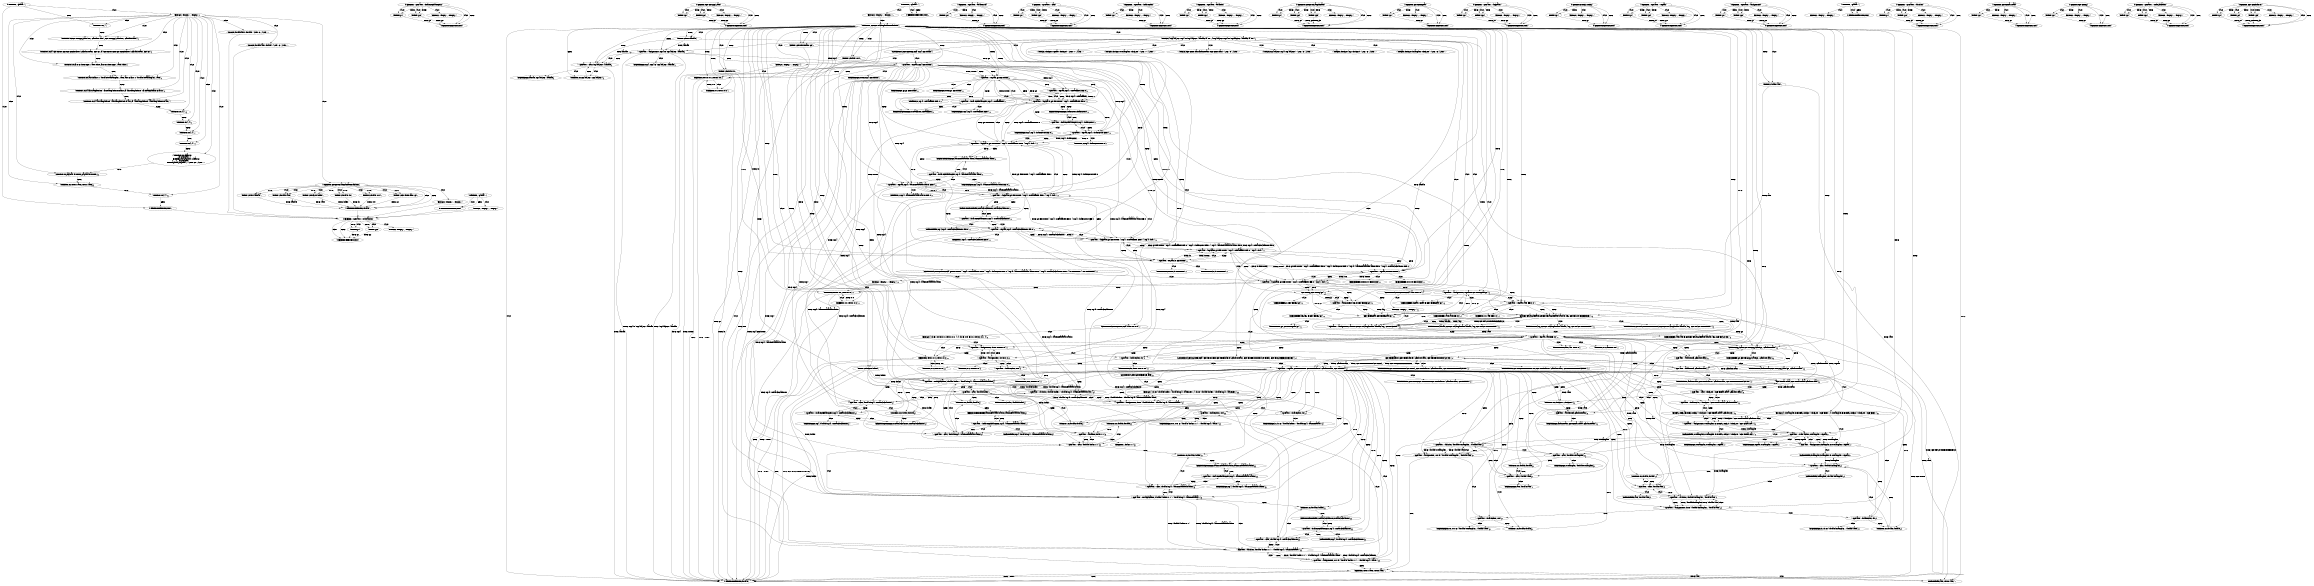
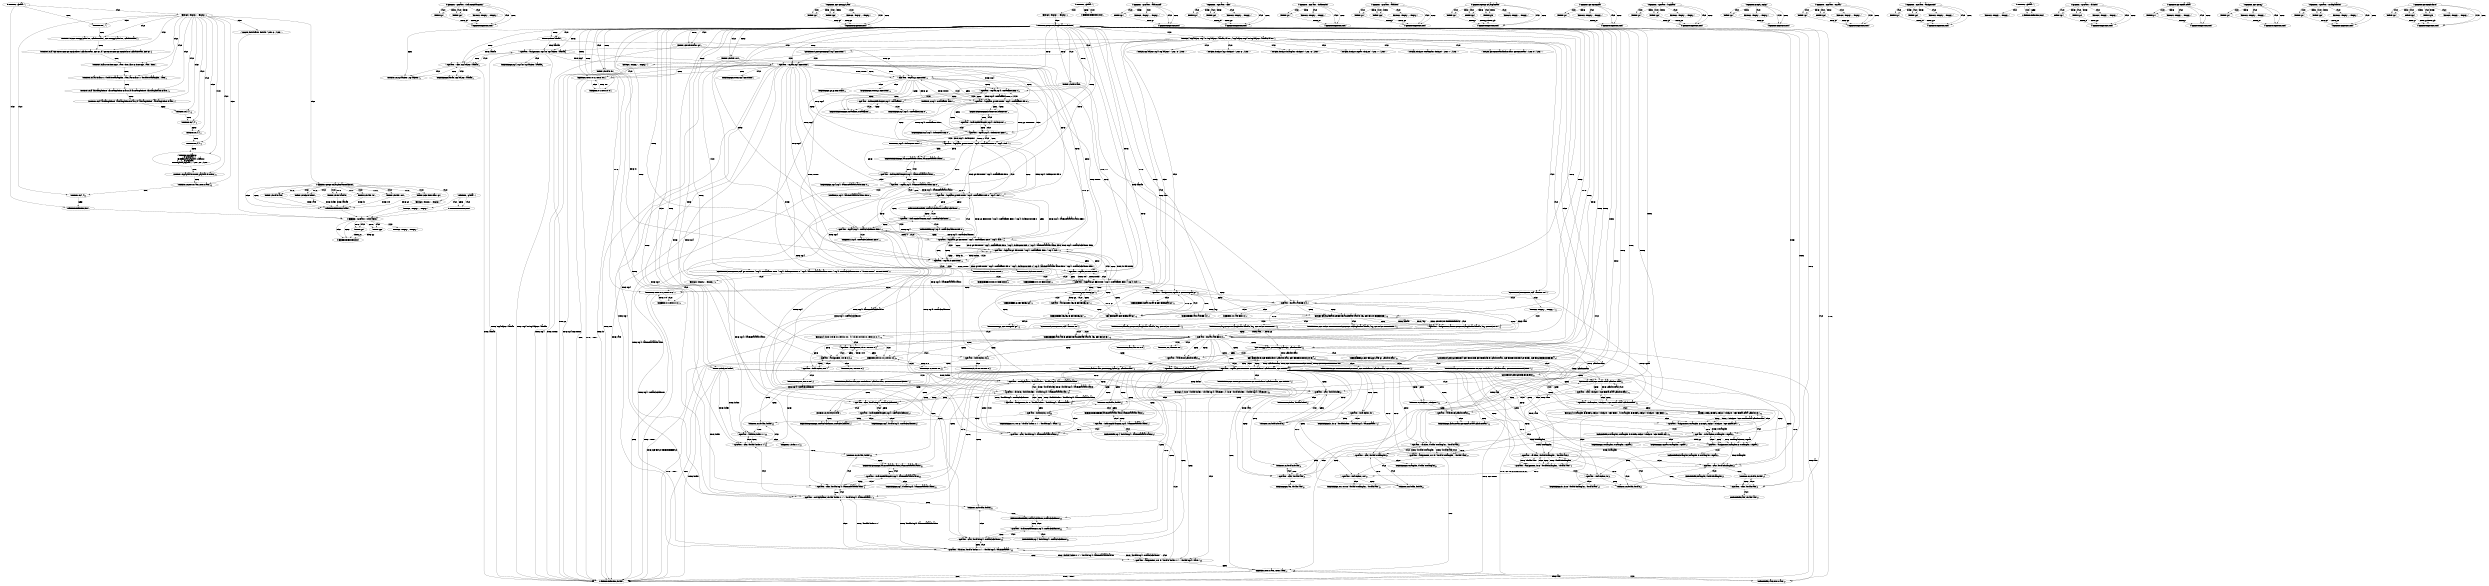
(267, 45) -> none
(1307, 321) -> (1025, 321)
(1790, 440) -> (1698, 440)
(1825, 460) -> (1730, 456)
